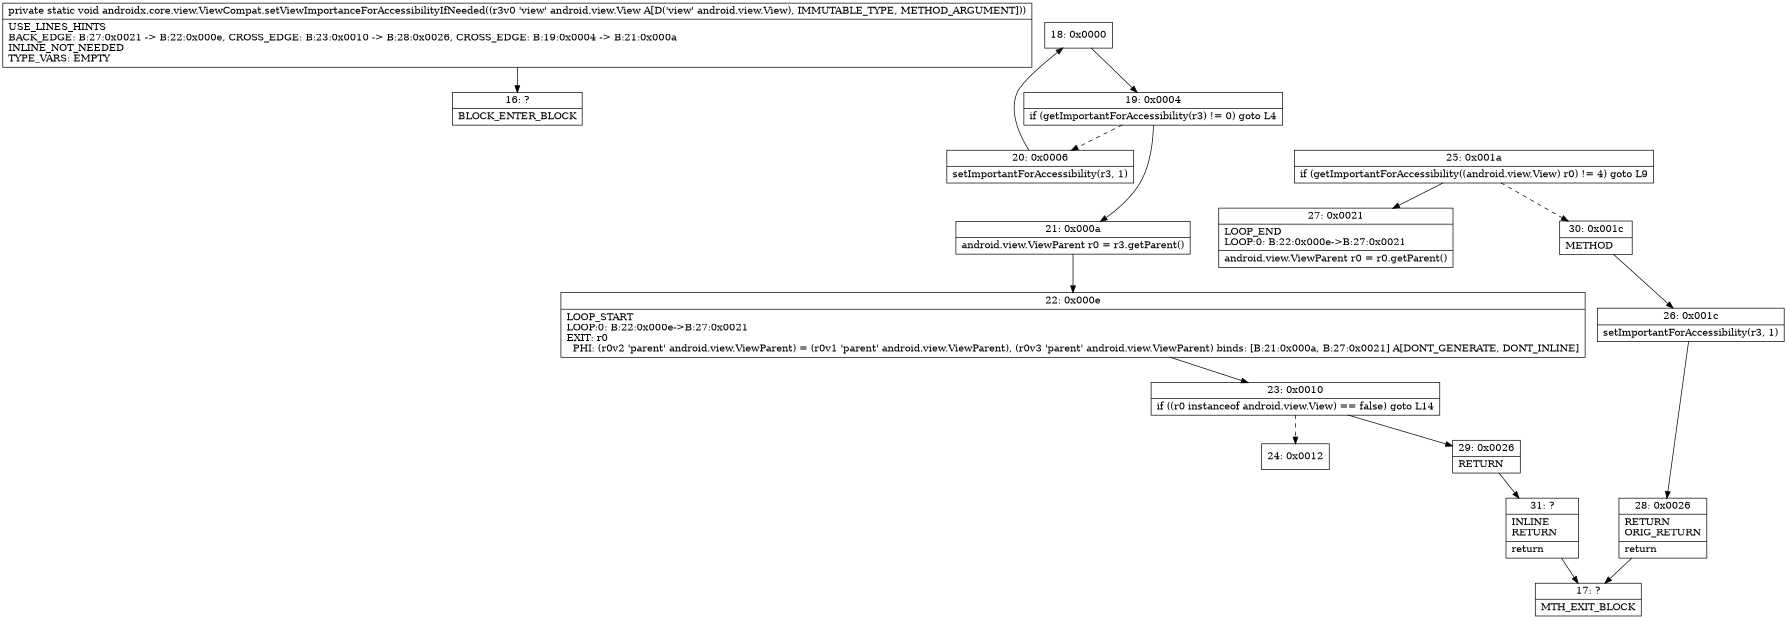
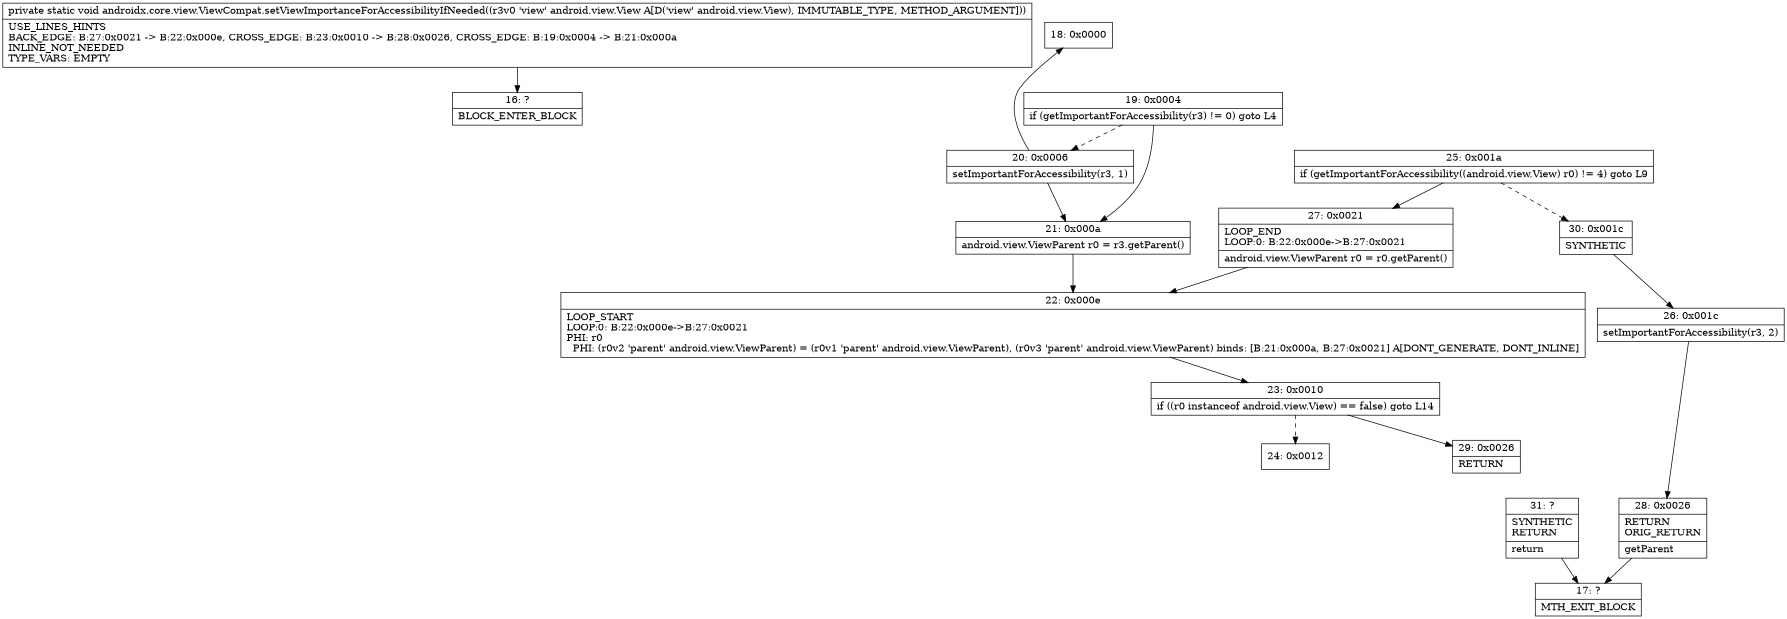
(1112, 68) -> none
none -> (1055, 199)
(1589, 246) -> (1596, 246)
none -> (1212, 279)
(1691, 333) -> (1691, 333)
(589, 338) -> (586, 338)
(1507, 483) -> none
(1531, 522) -> (1542, 522)
(1641, 549) -> (1649, 549)
